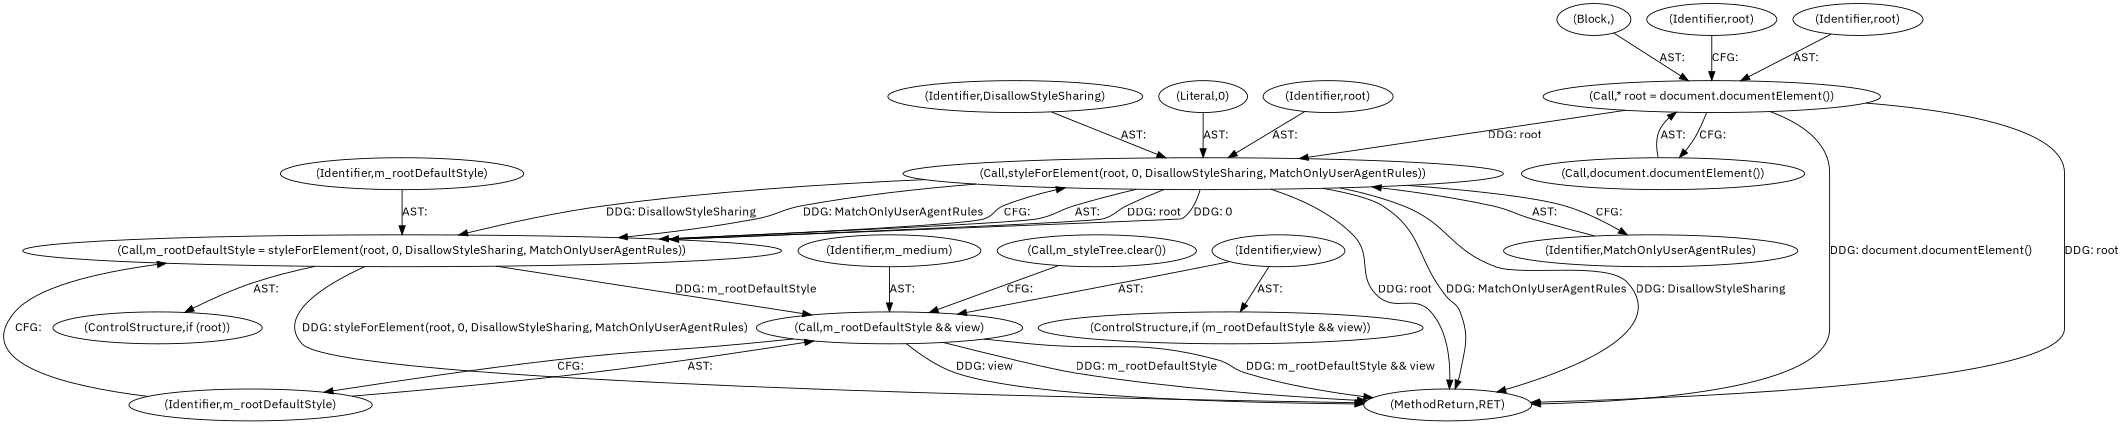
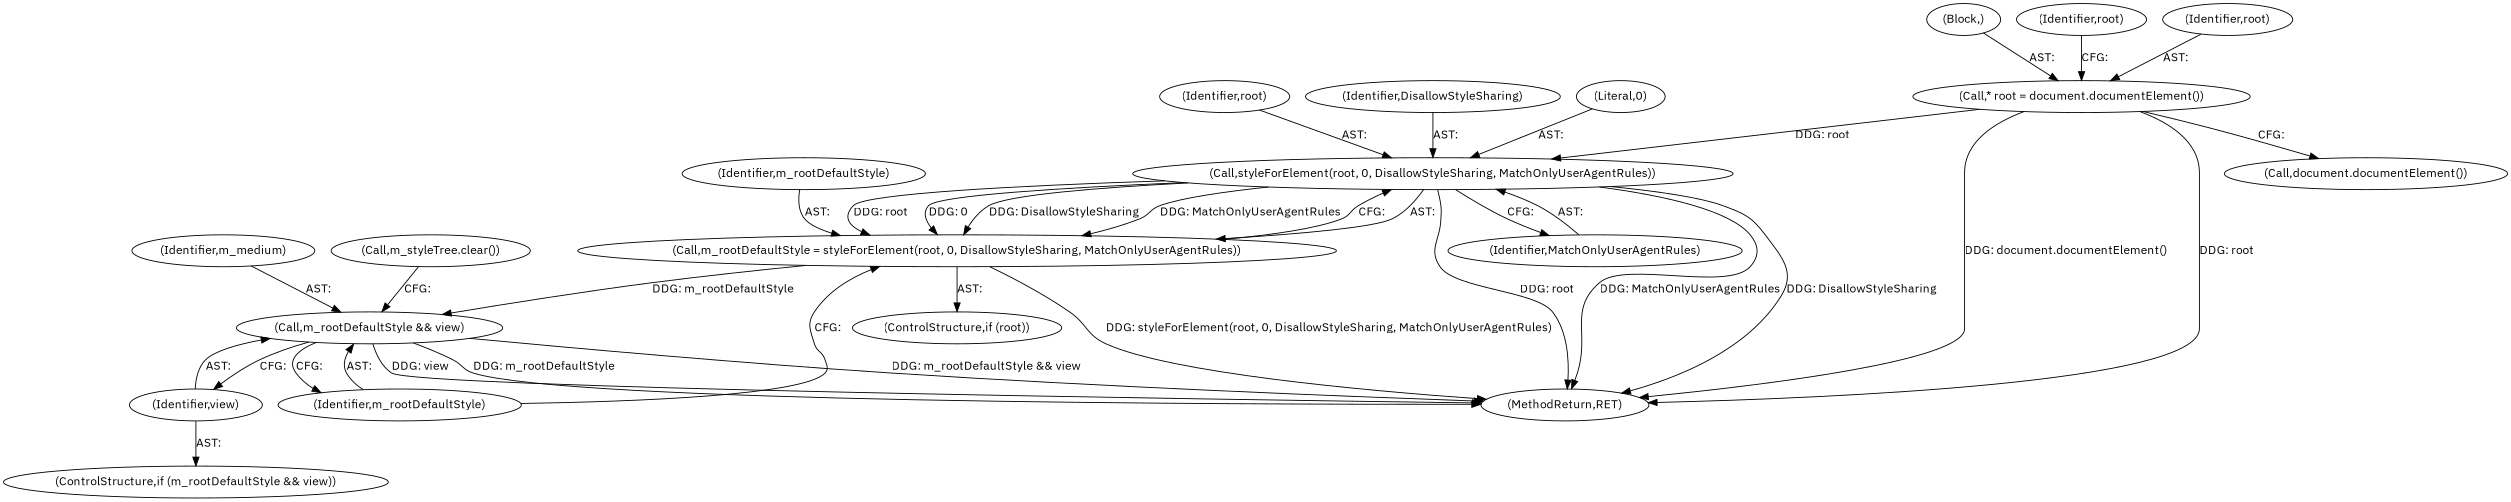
(1658, 136) -> none
none -> (262, 358)
